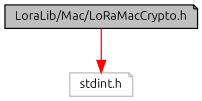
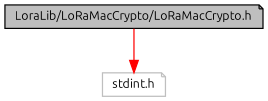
(101, 17) -> (134, 17)
